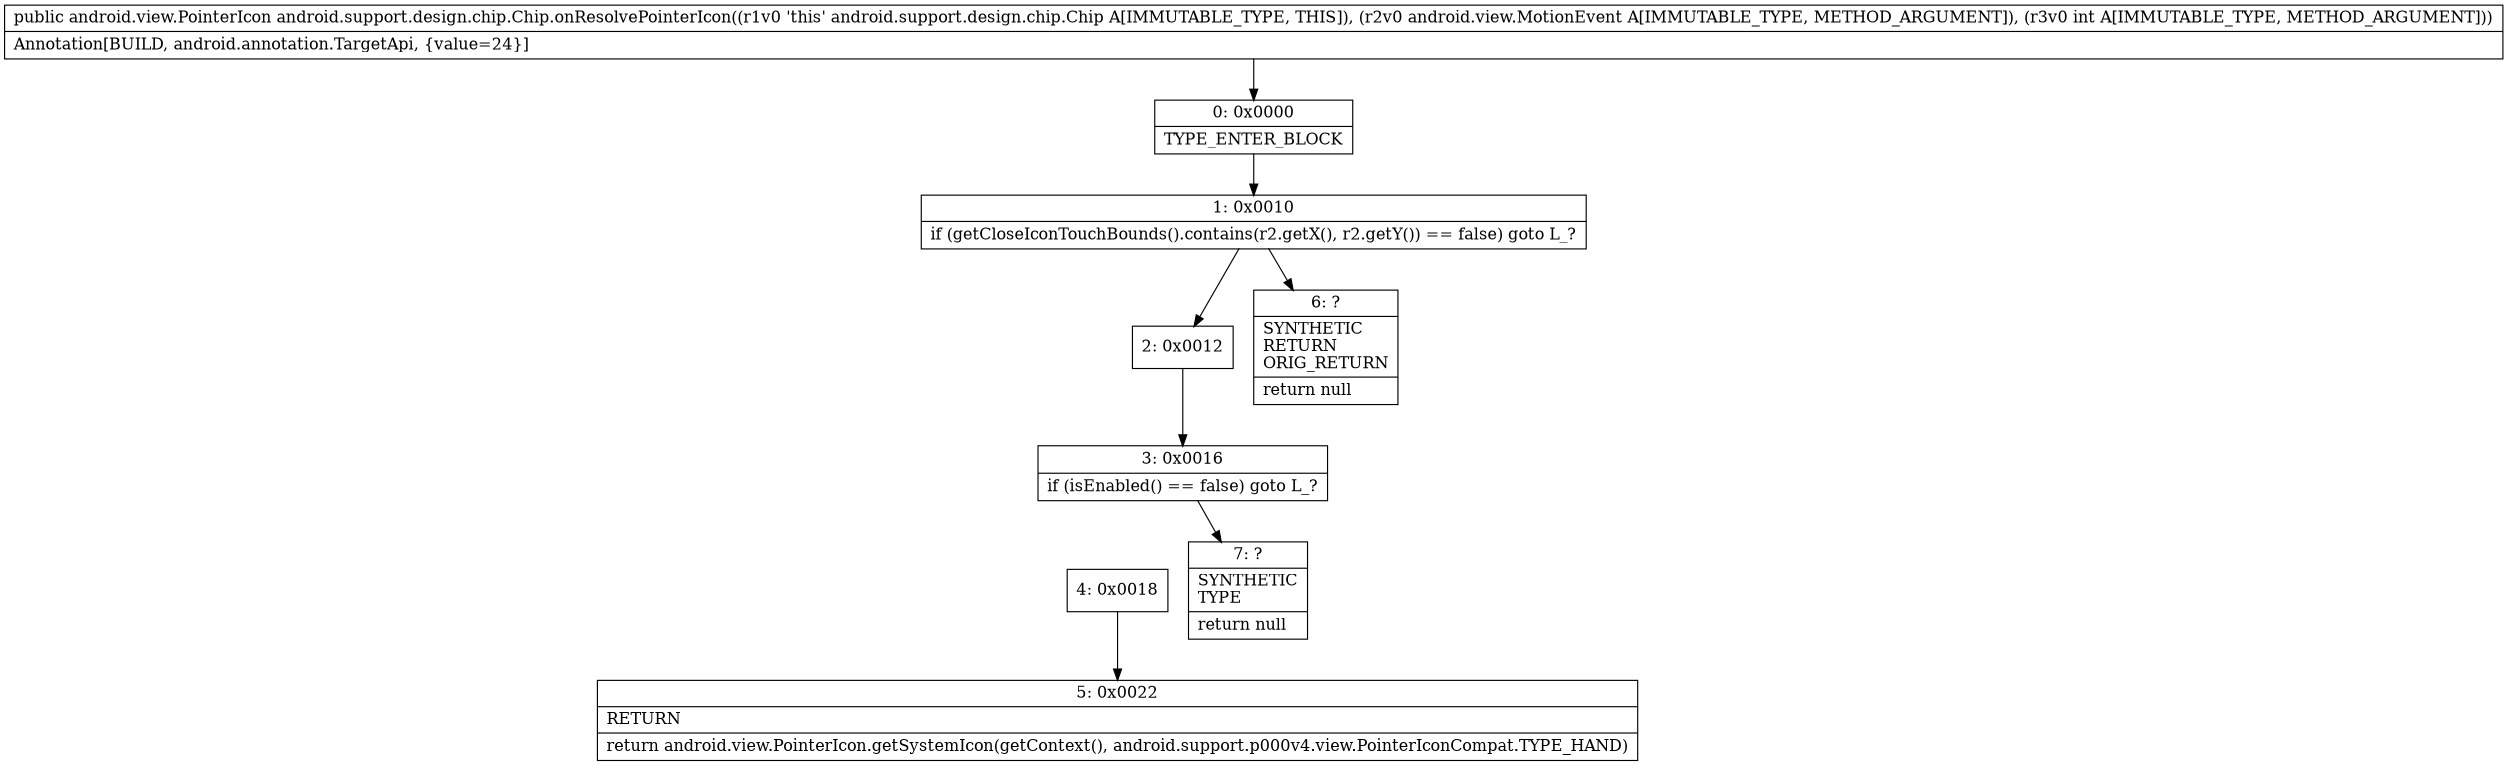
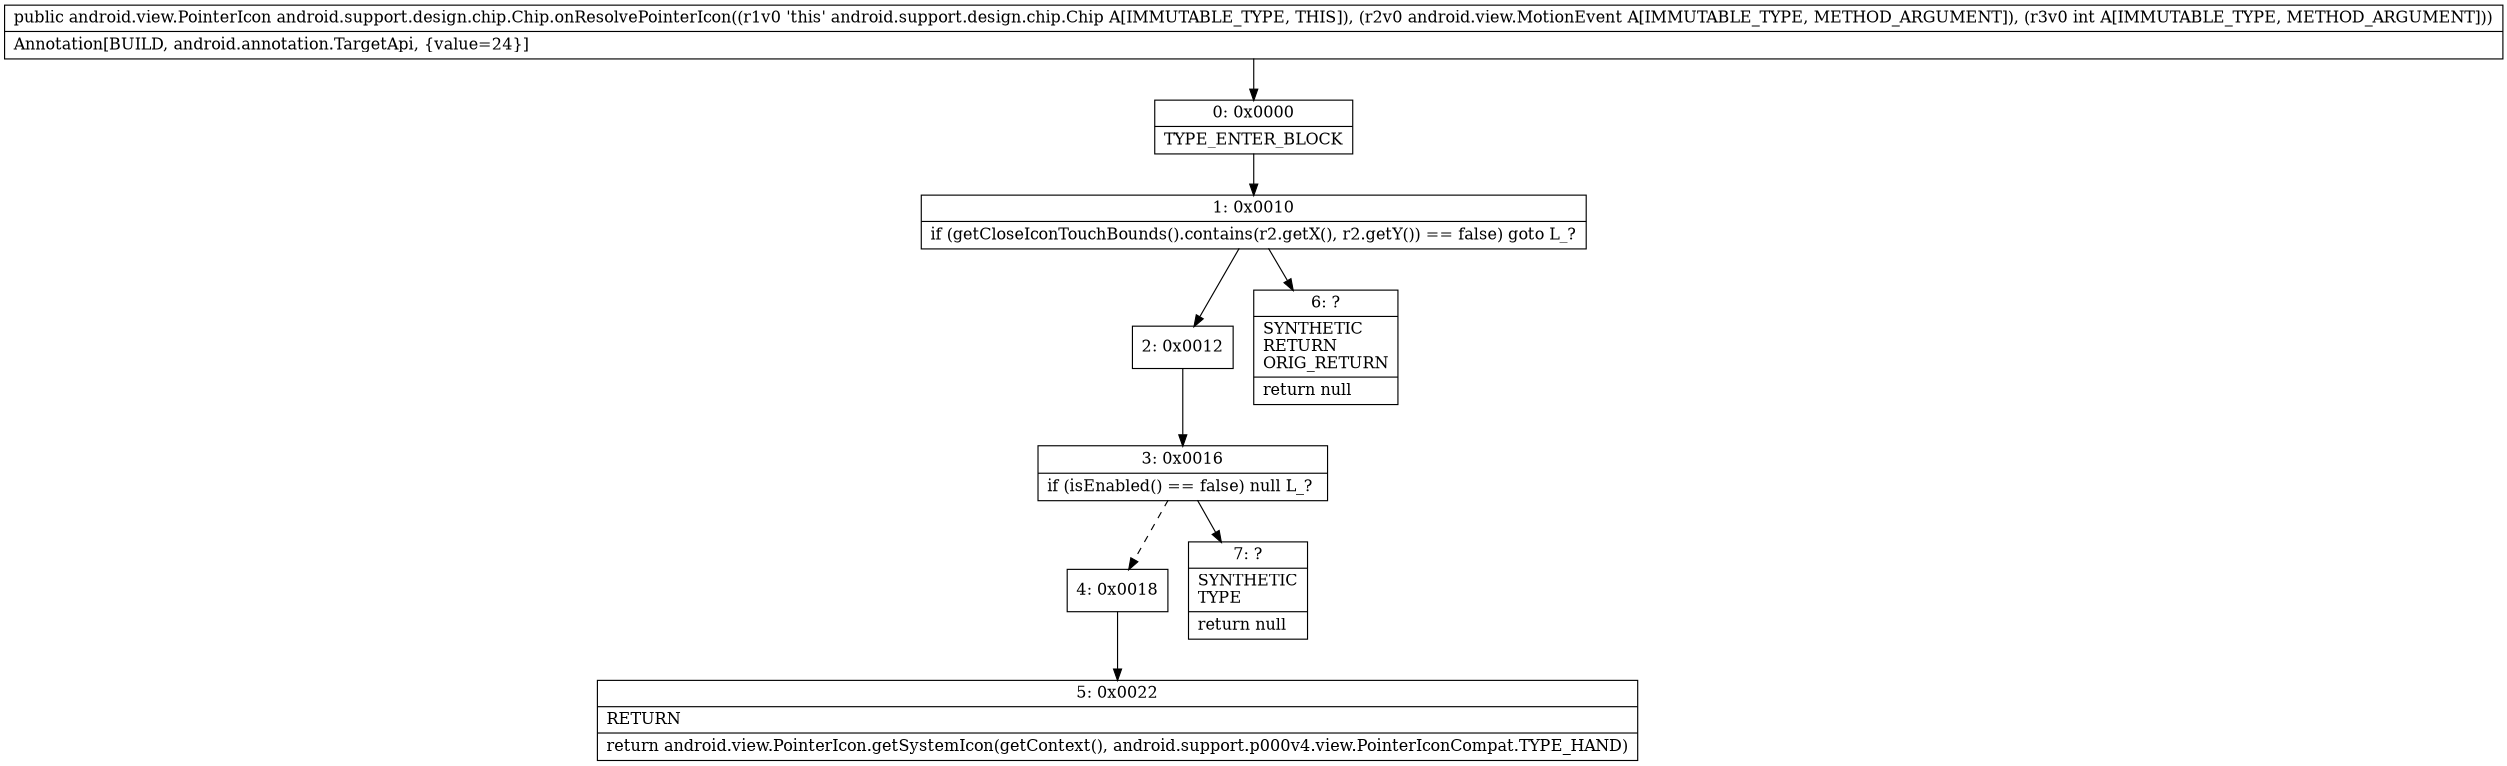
(1183, 486) -> (1180, 486)
none -> (1151, 530)
